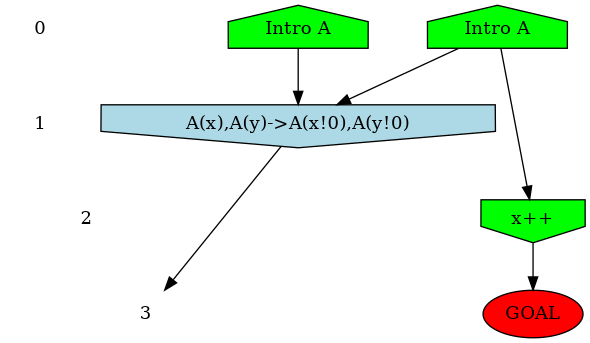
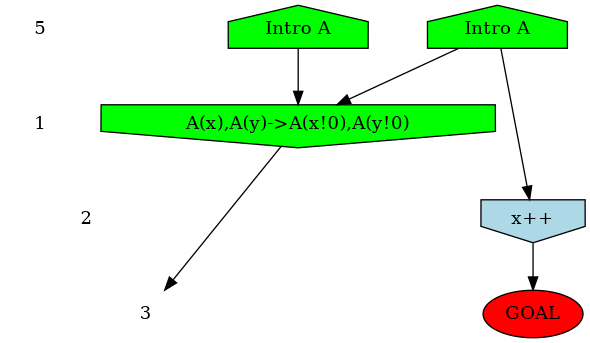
(41, 29) -> (41, 29)
(298, 124) -> (298, 124)
(533, 219) -> (533, 219)
